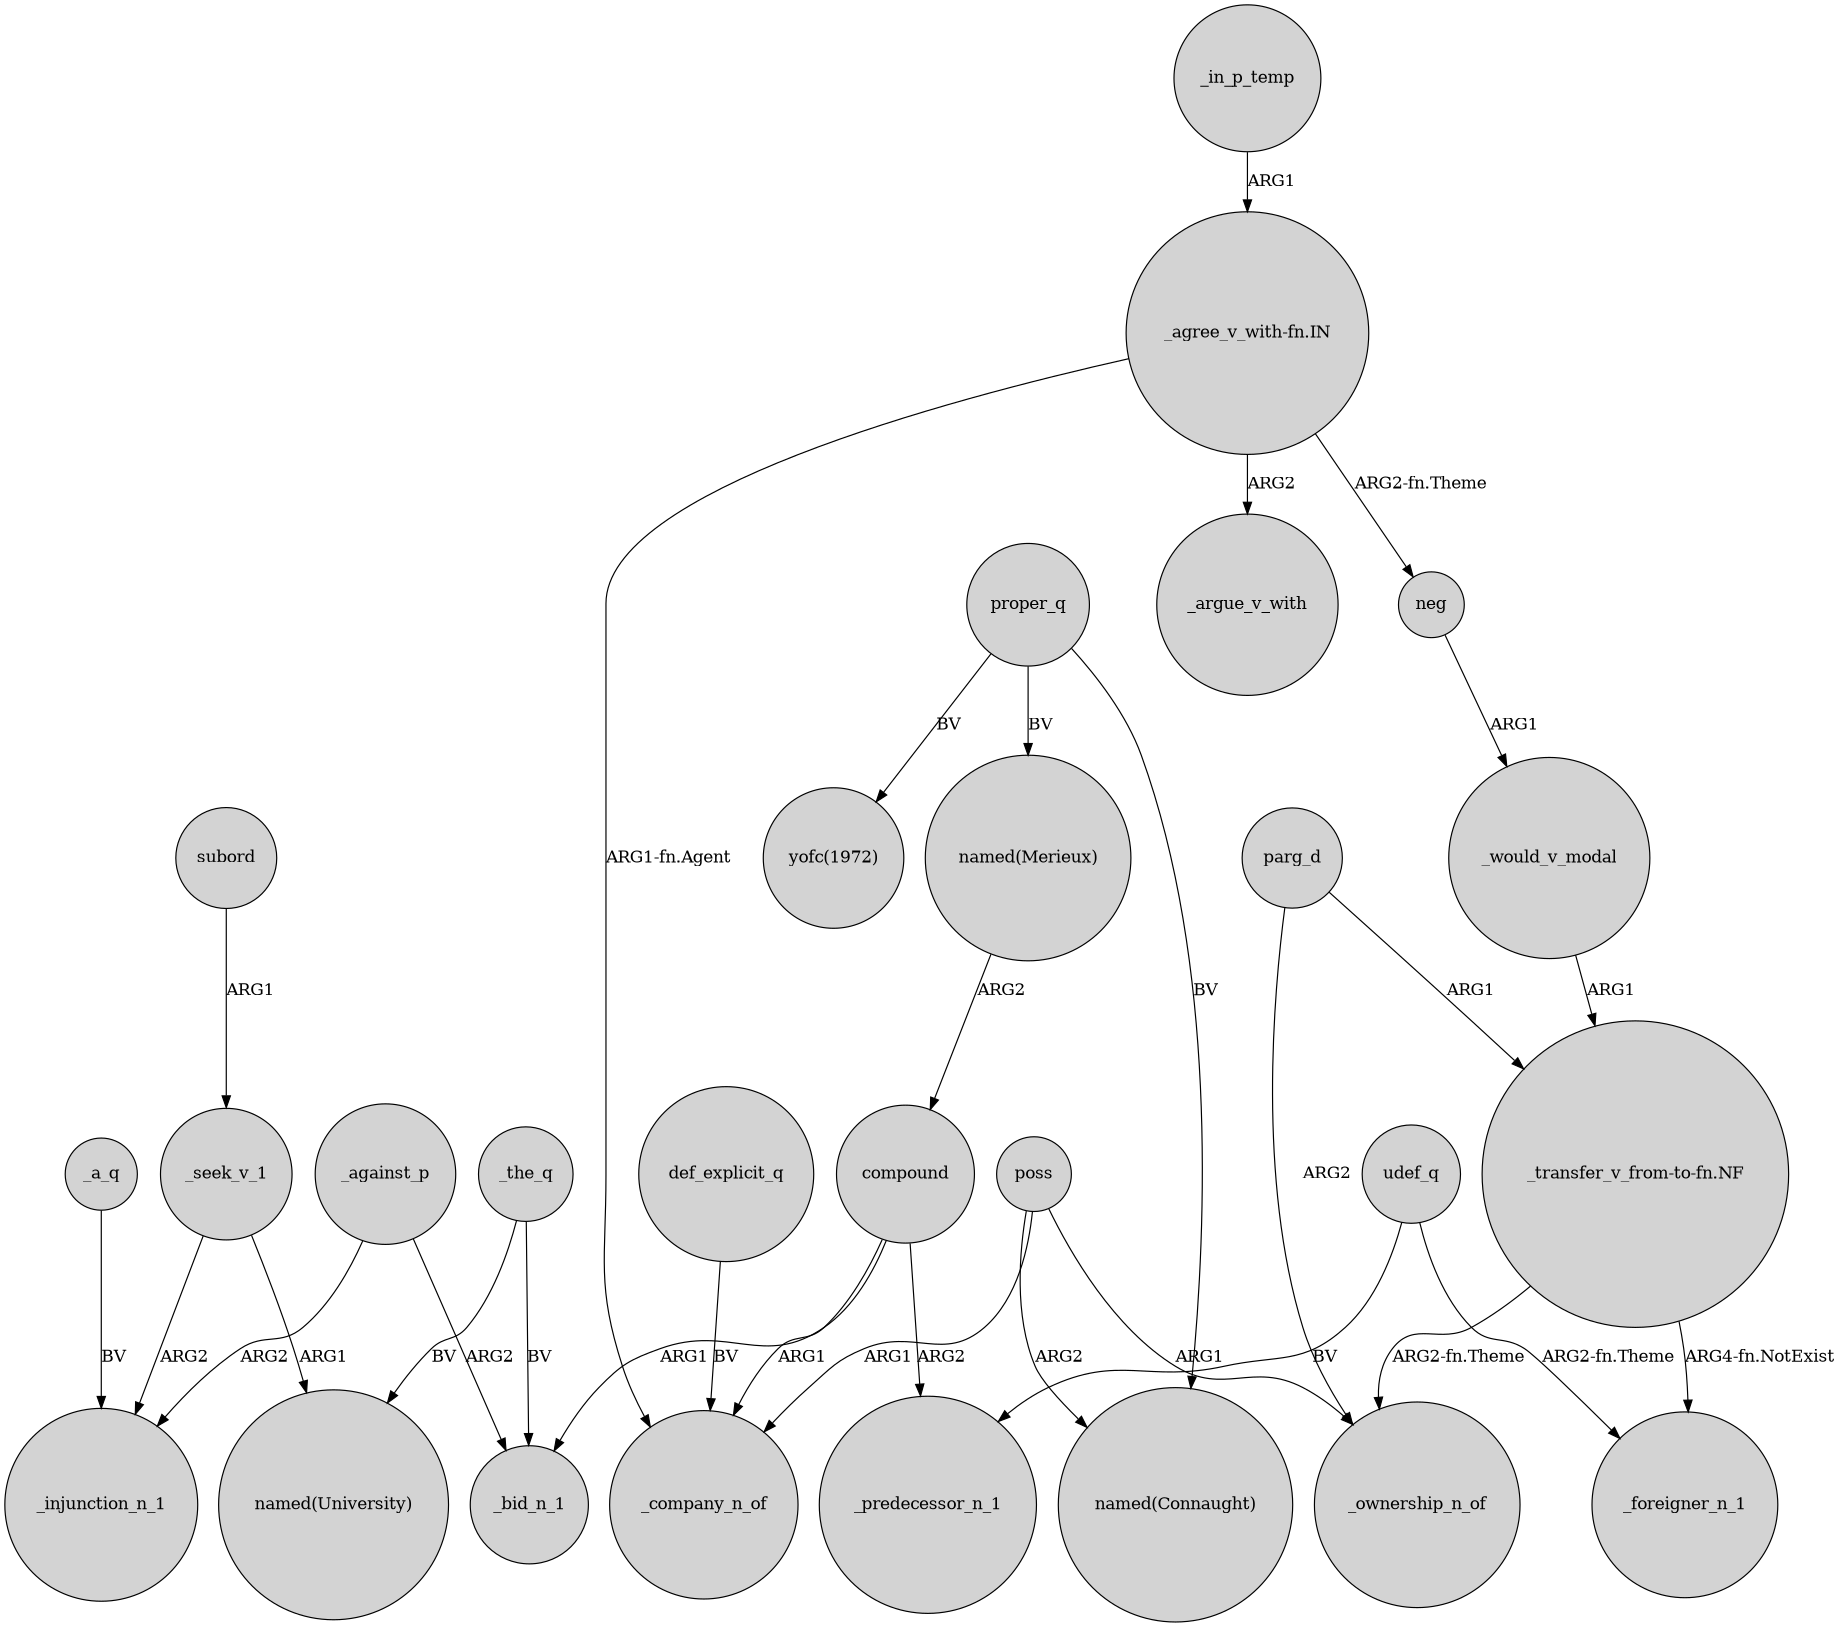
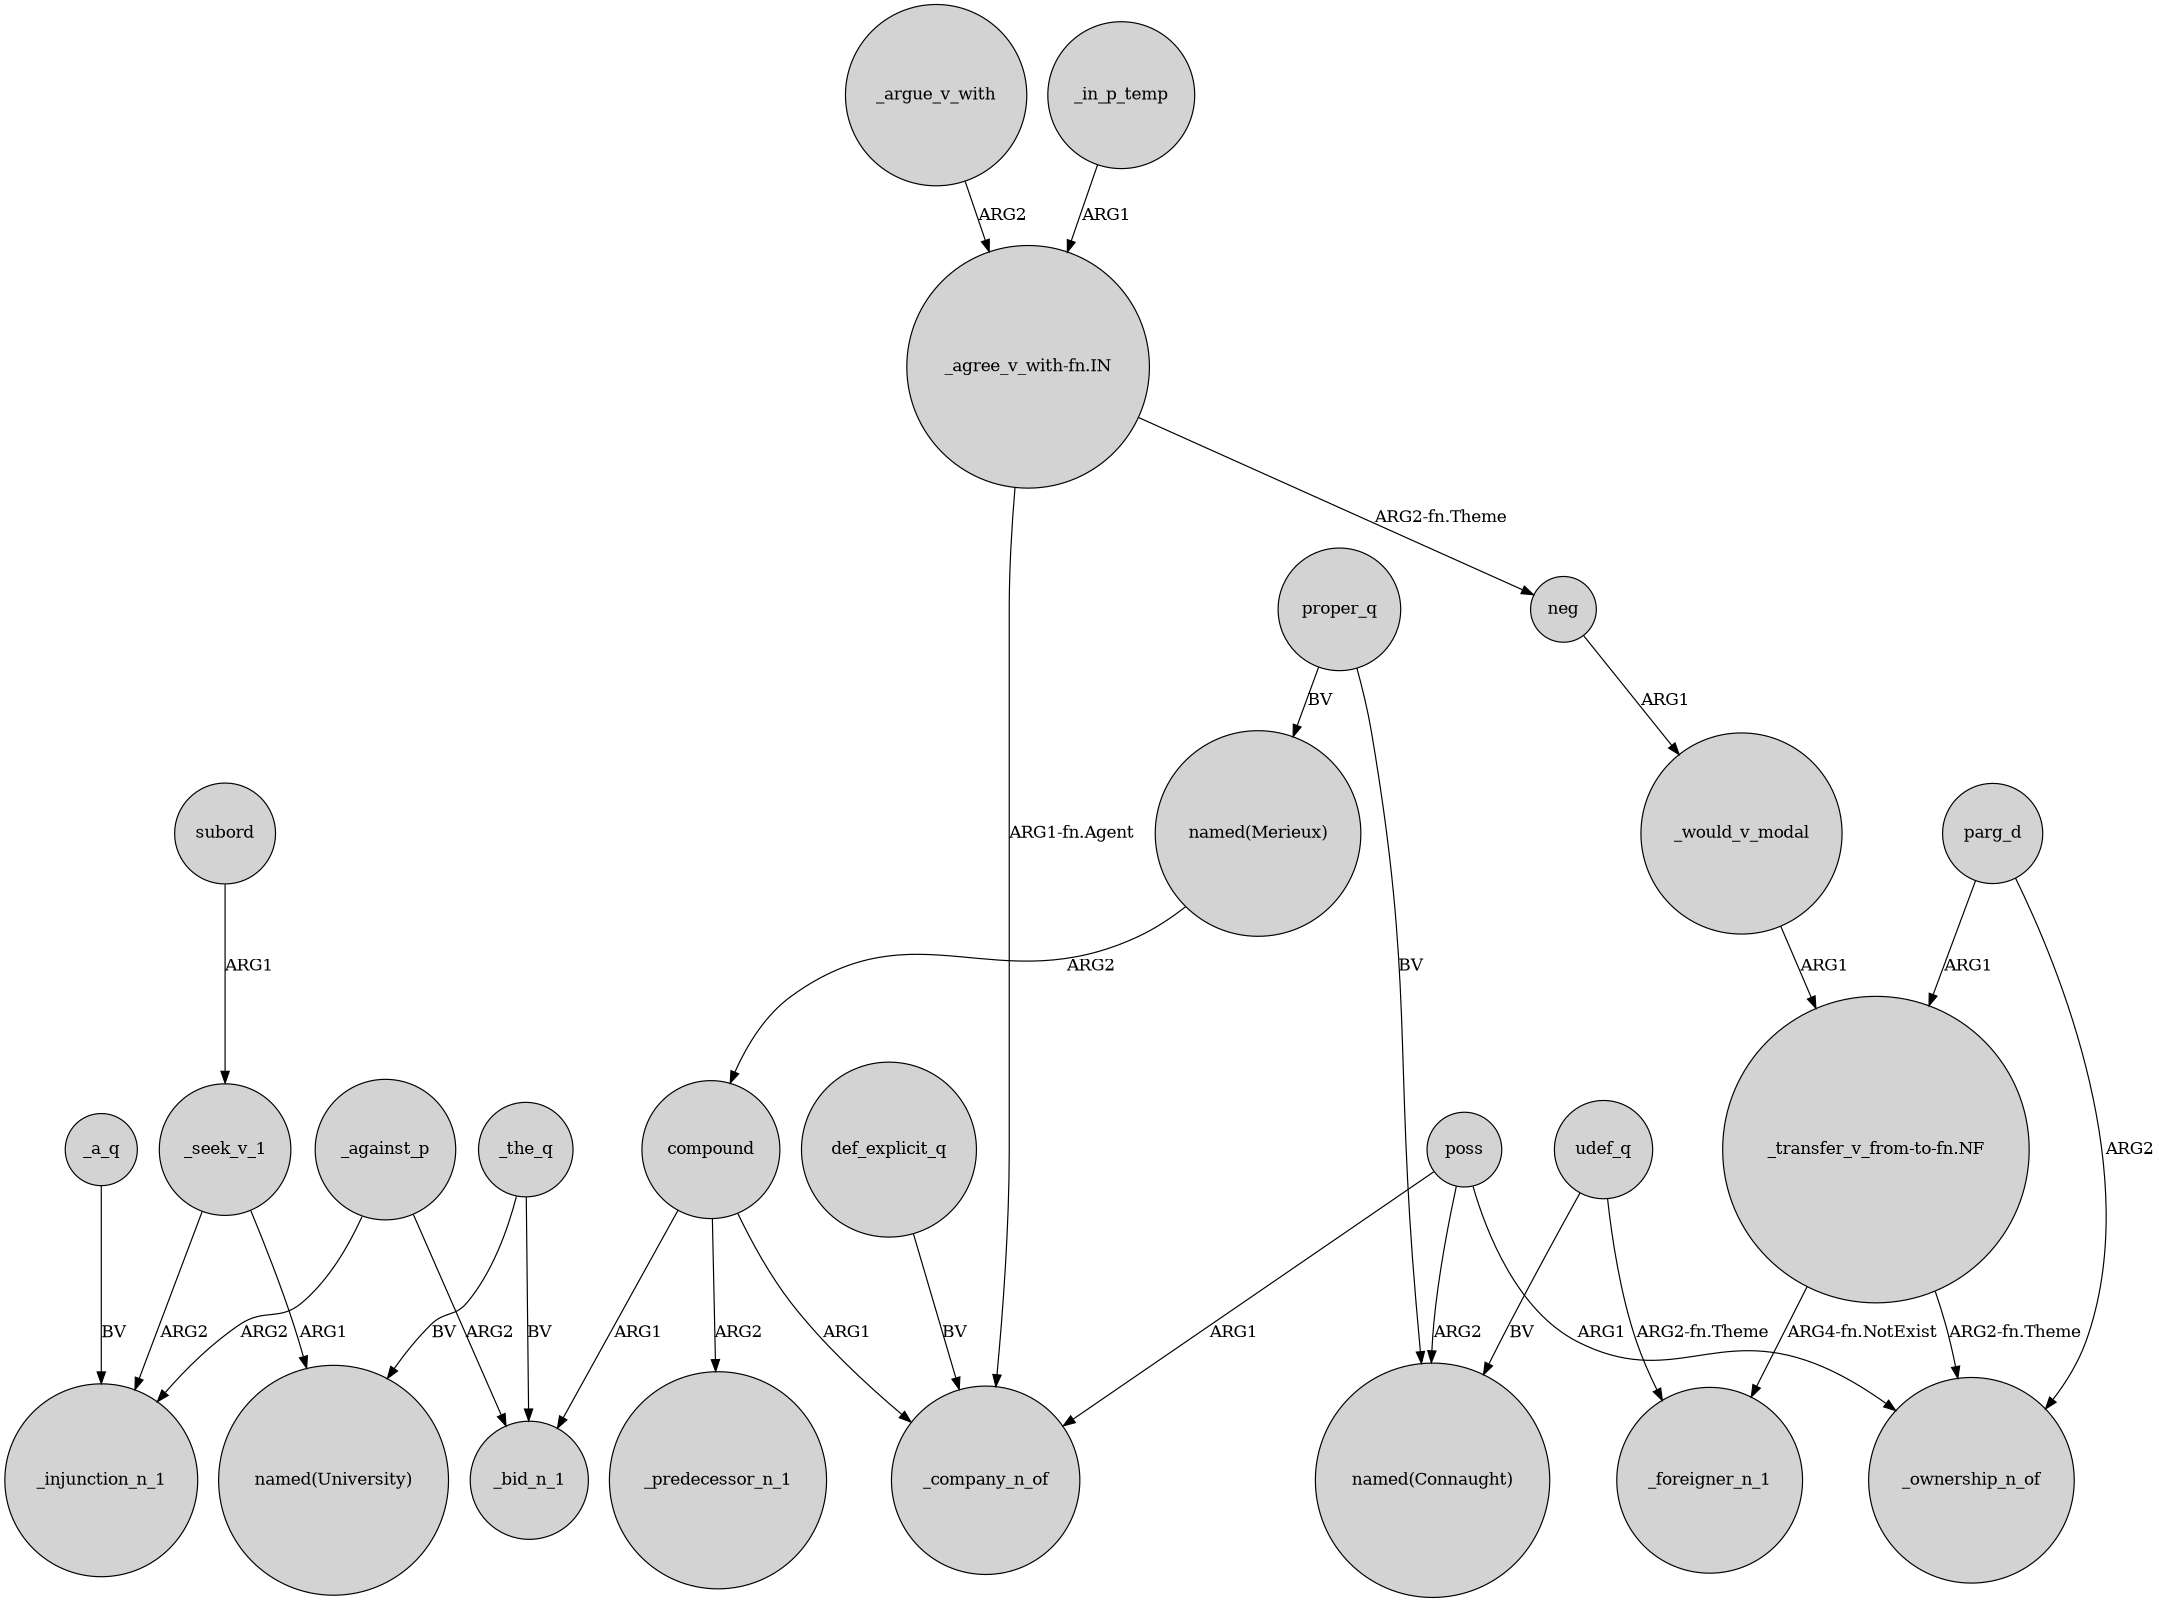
(1247, 478) -> (975, 211)
(834, 858) -> none
(1236, 1364) -> (1534, 1278)
